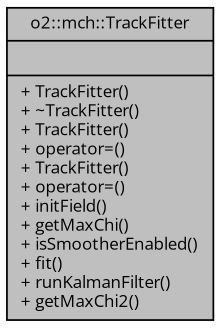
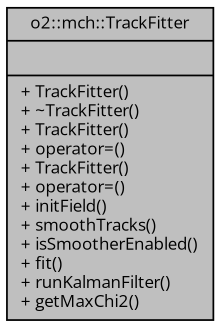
(75, 226) -> (89, 226)
